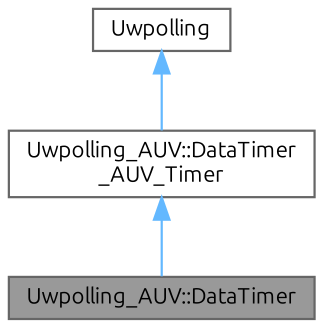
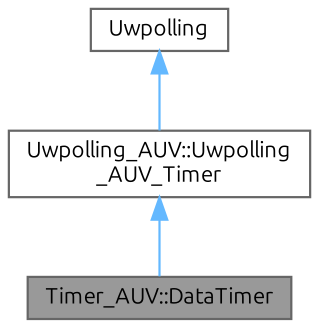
(162, 164) -> (160, 164)
(162, 298) -> (160, 298)
